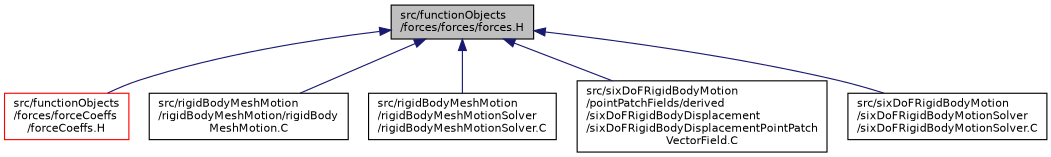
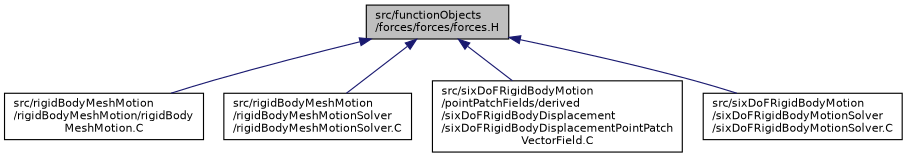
(67, 116) -> none
